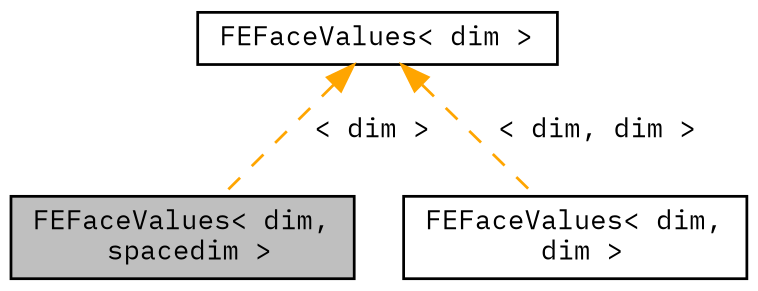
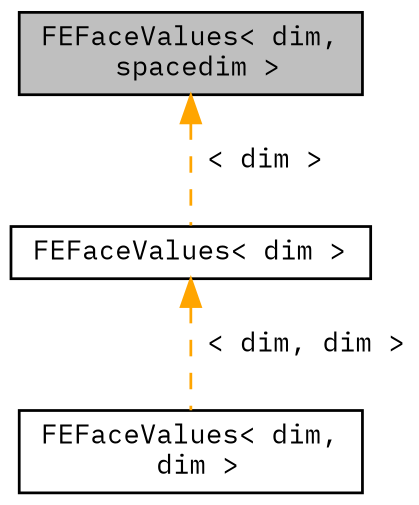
(278, 140) -> (191, 174)
